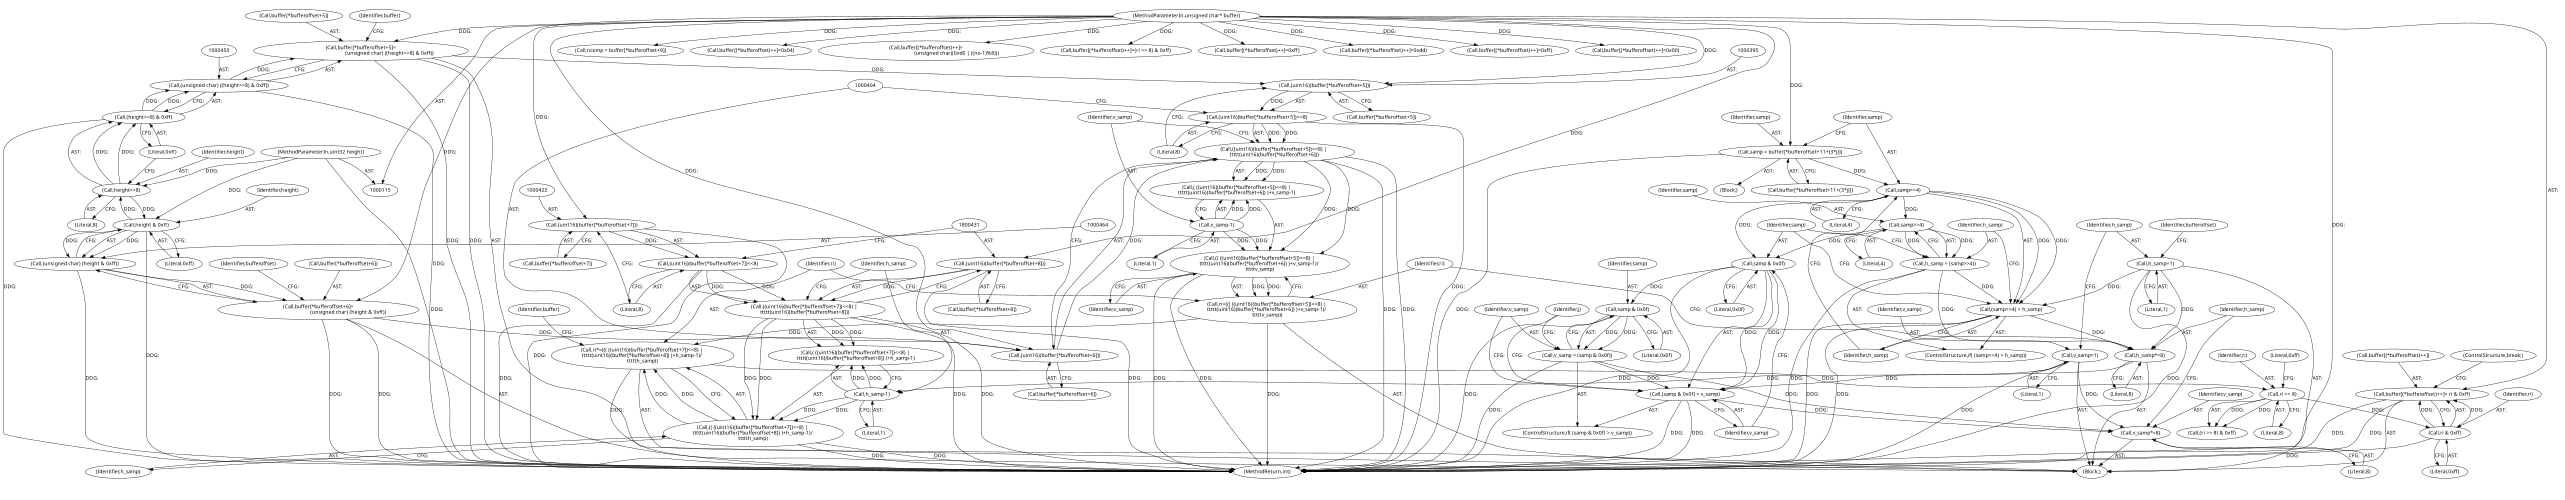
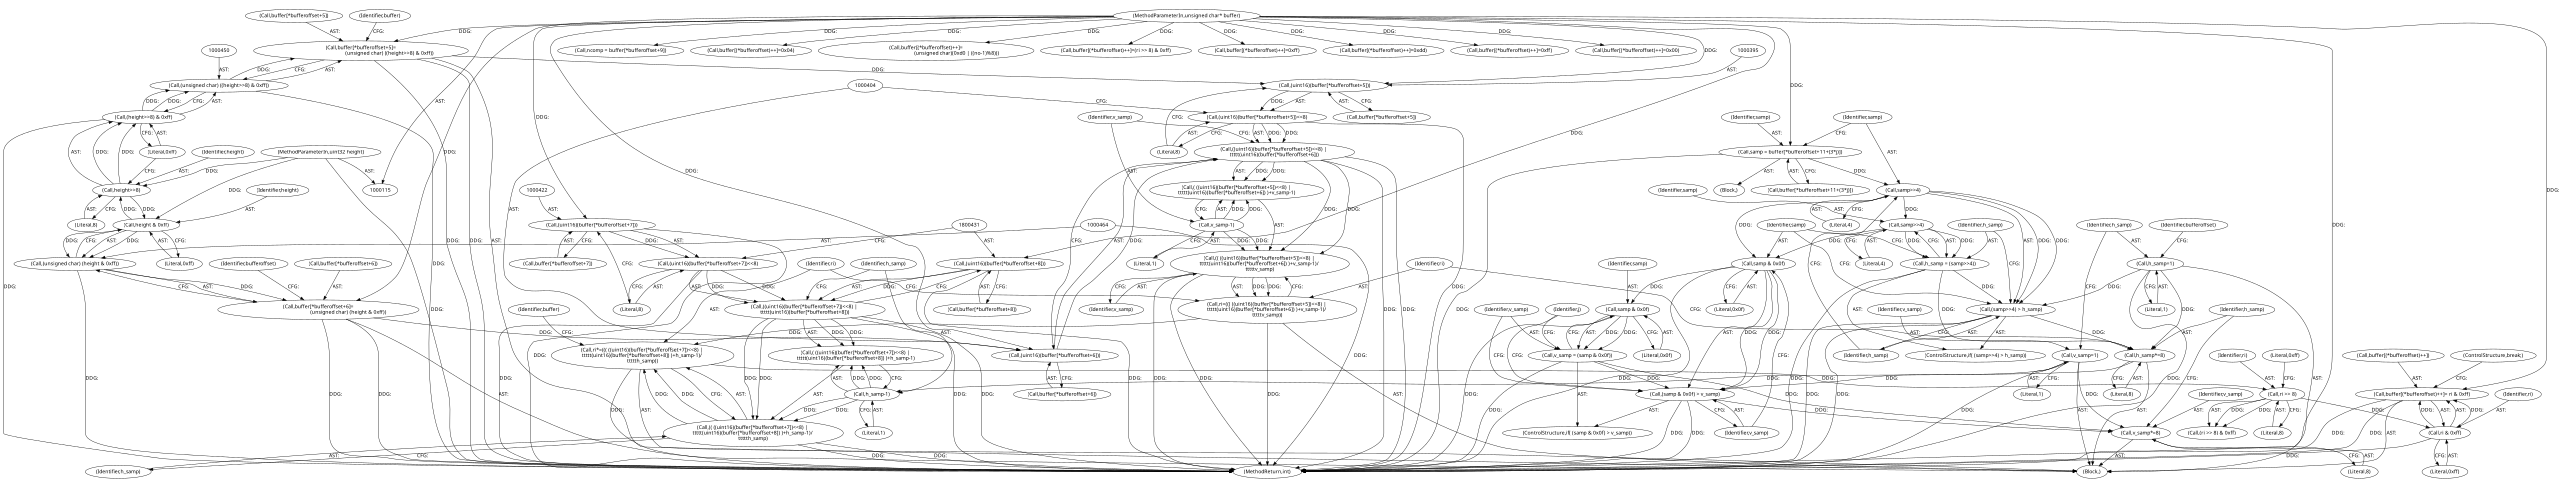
(2554, 190) -> (2554, 190)
(2446, 410) -> (2446, 410)
(387, 461) -> (1353, 251)
